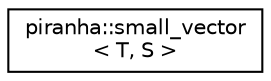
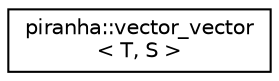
(135, 41) -> (139, 41)
